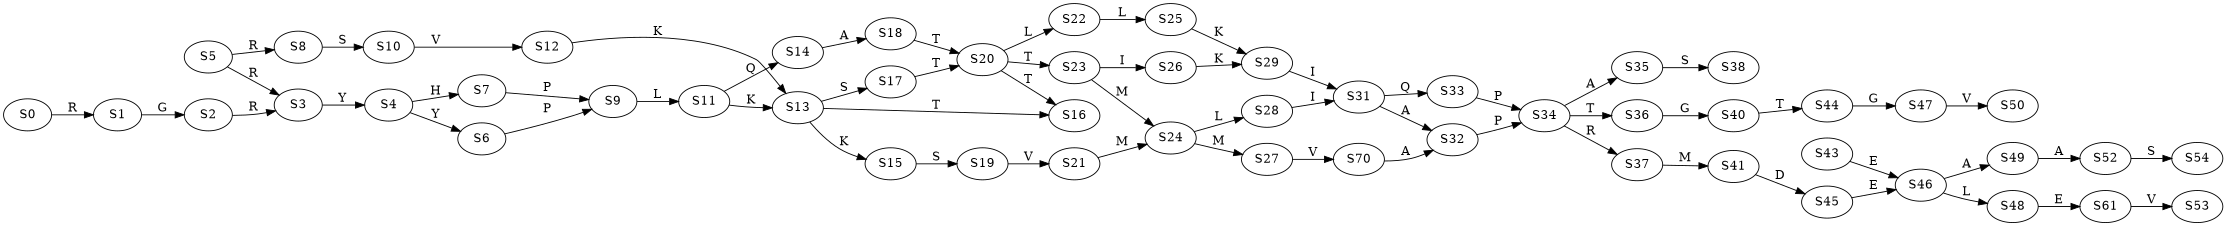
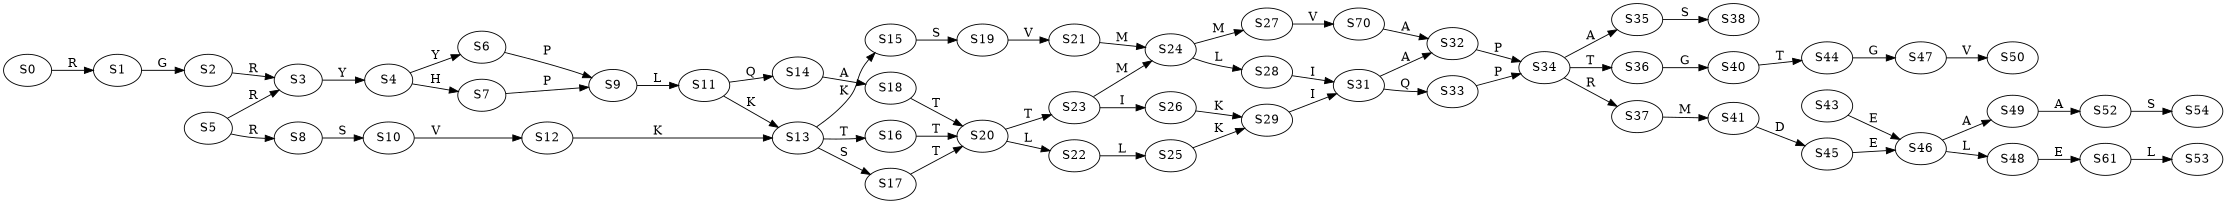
(1025, 85) -> (932, 136)
(2151, 200) -> (2151, 153)
